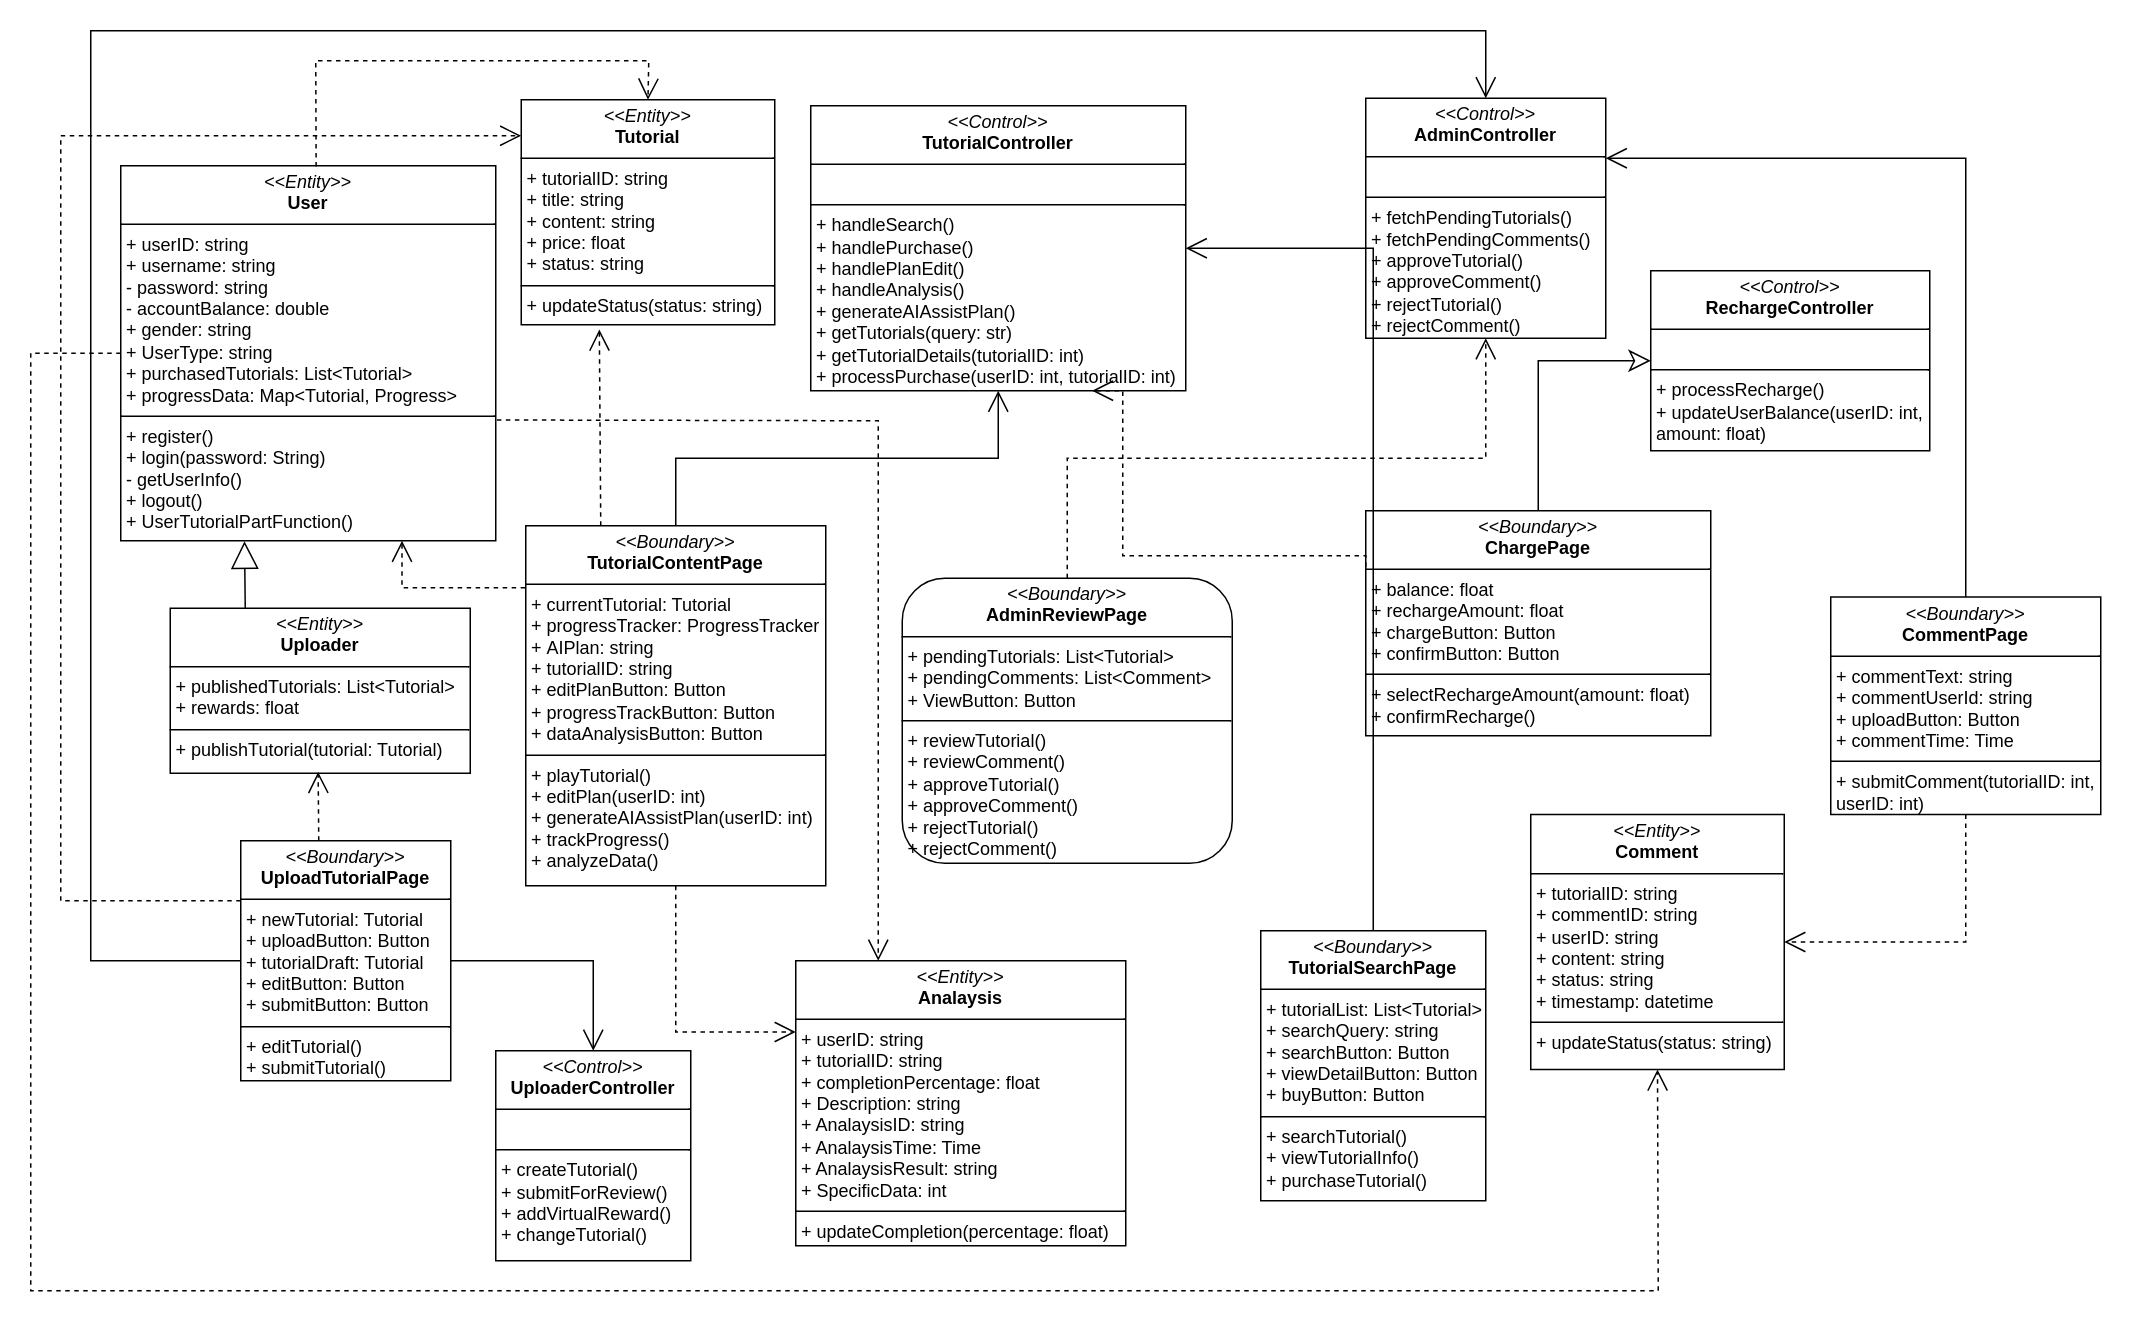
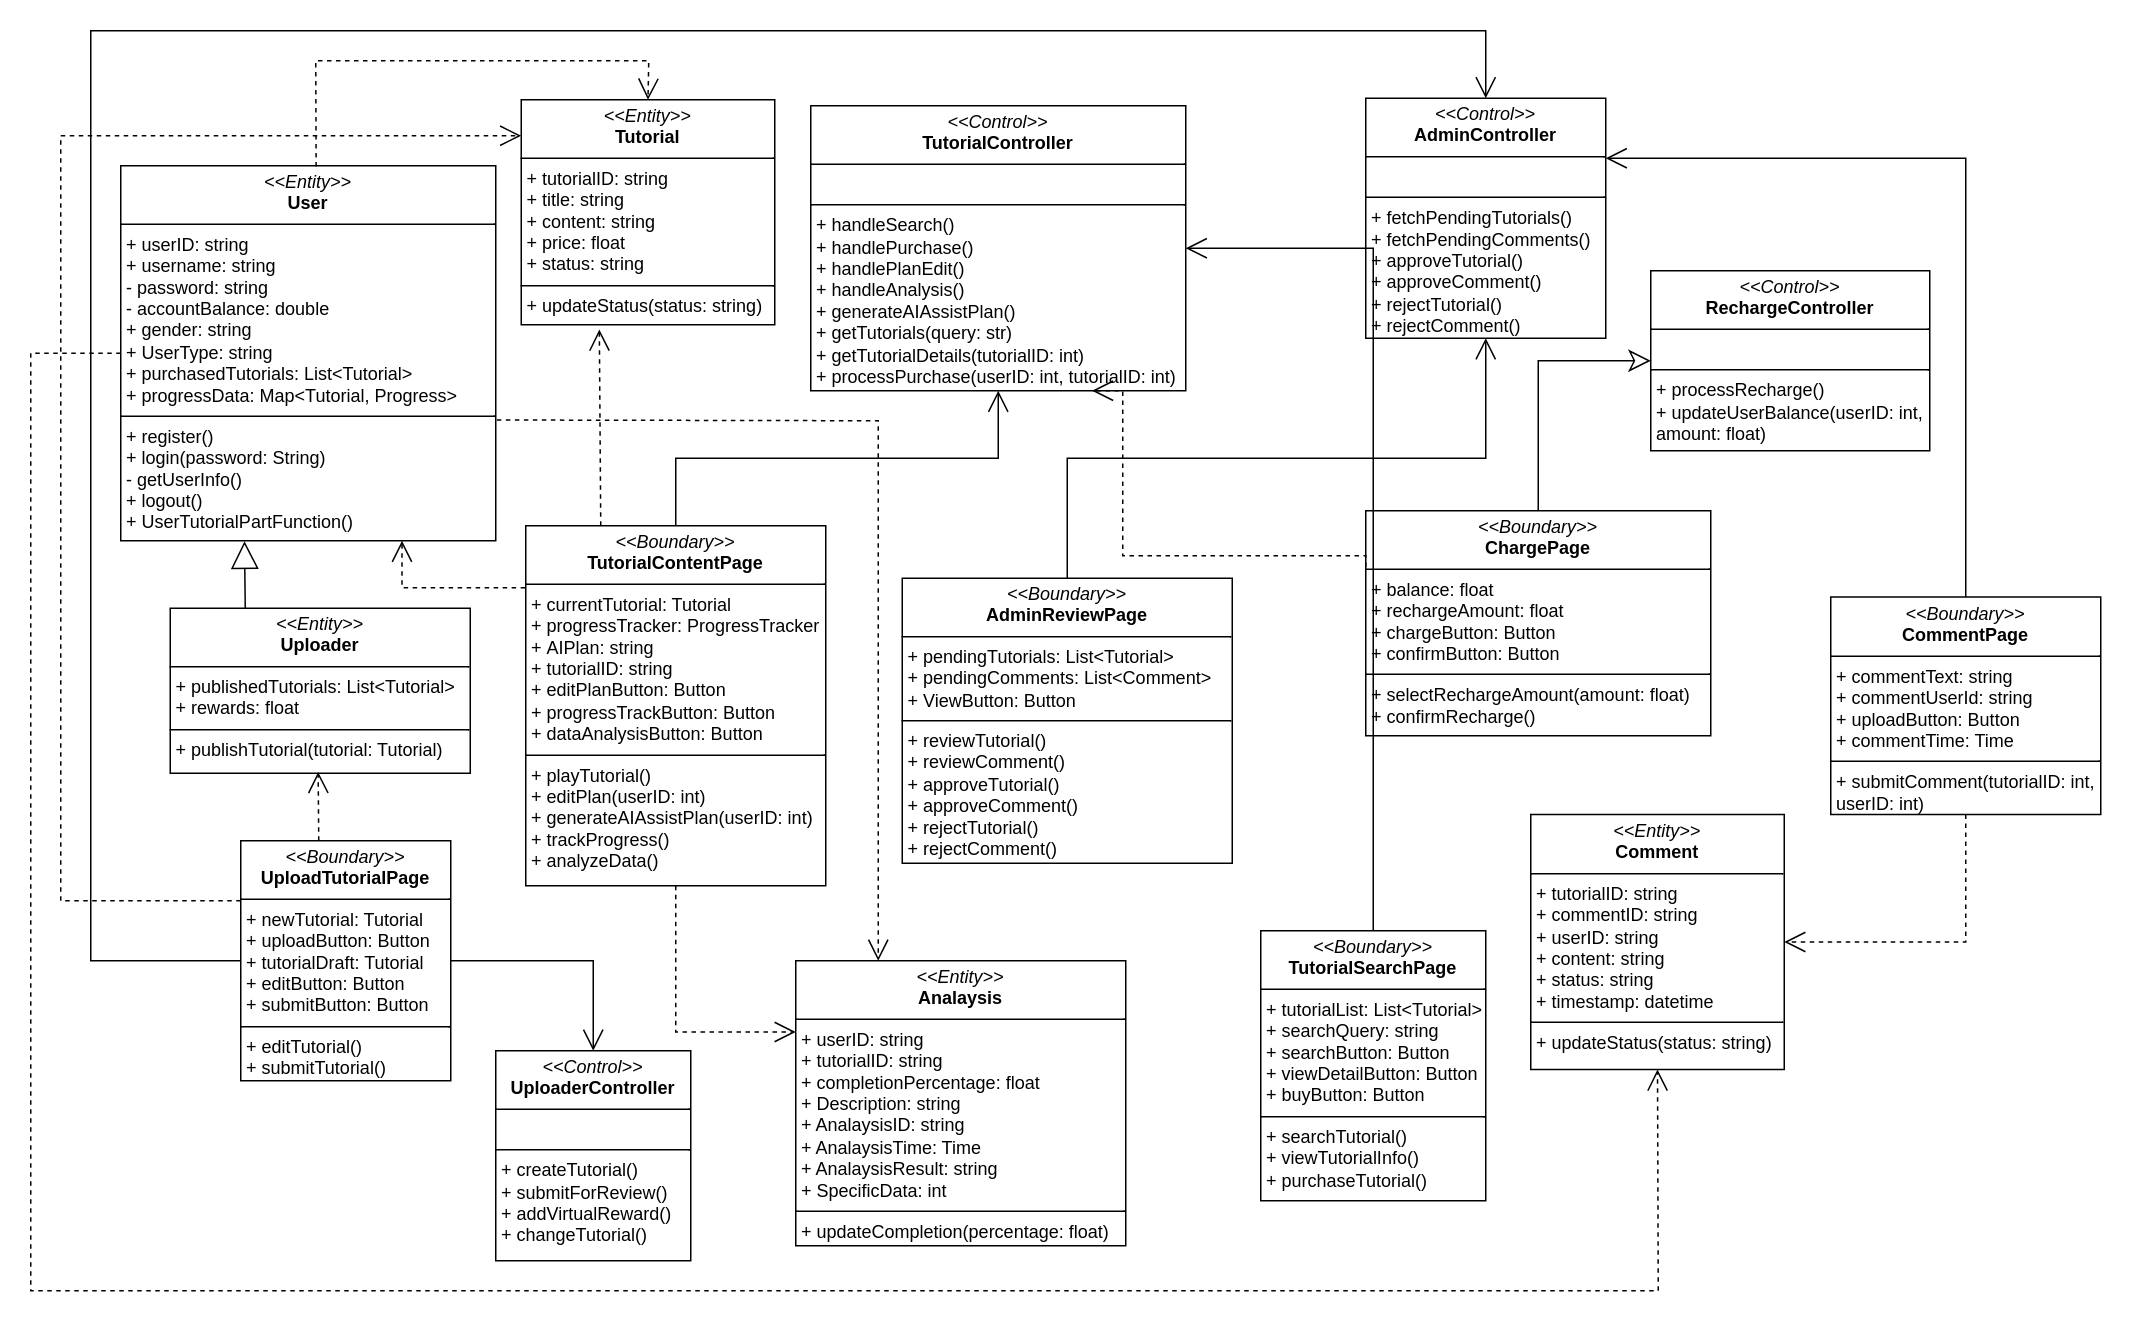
(1275, 458) -> (1275, 458)
(1067, 721) -> (1067, 721)
